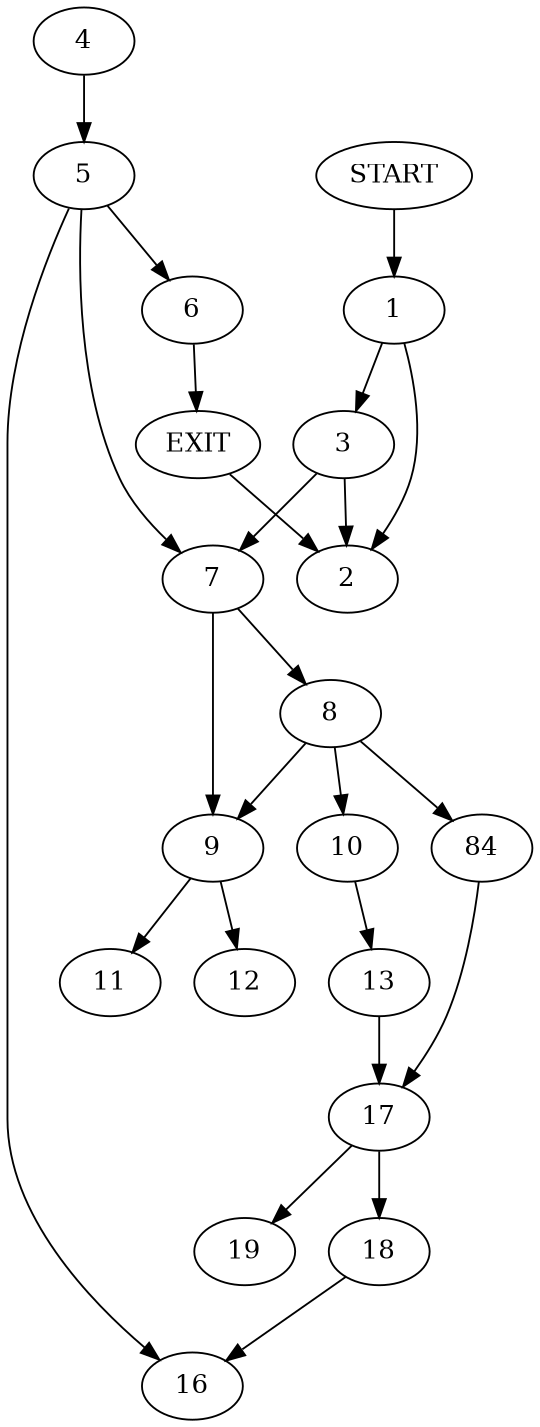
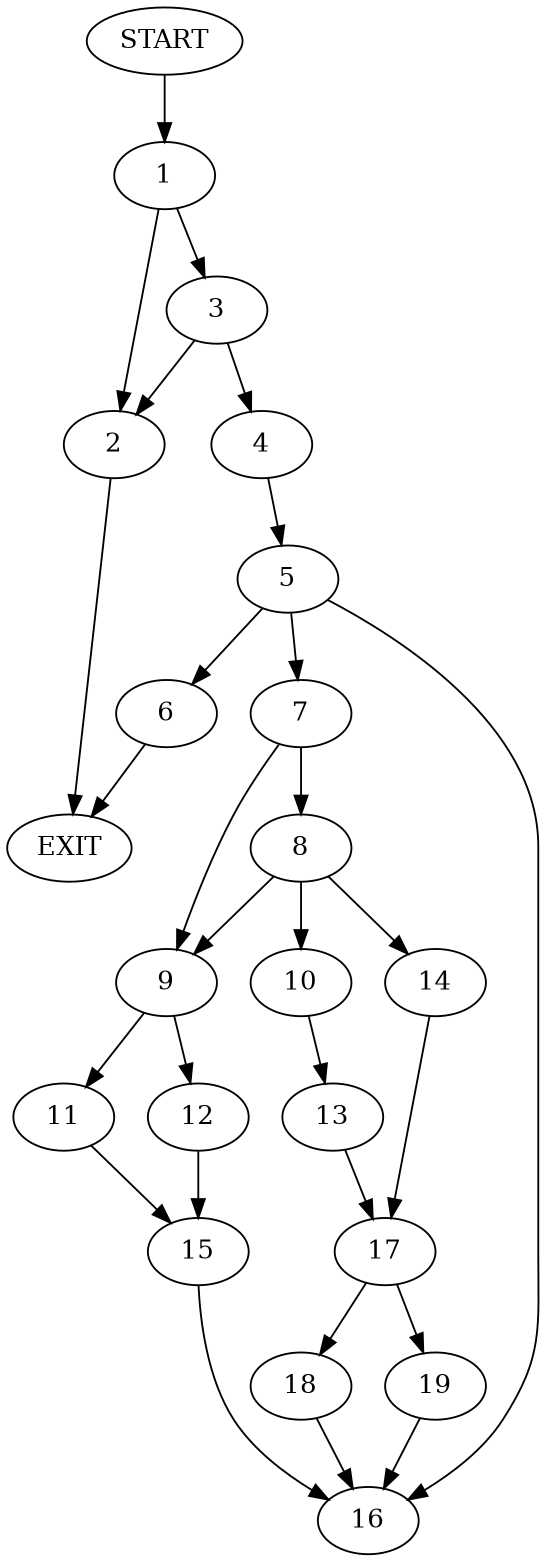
(285, 505) -> (236, 369)
(266, 506) -> (93, 637)
(482, 848) -> (436, 983)
none -> (198, 1252)
none -> (406, 1445)
